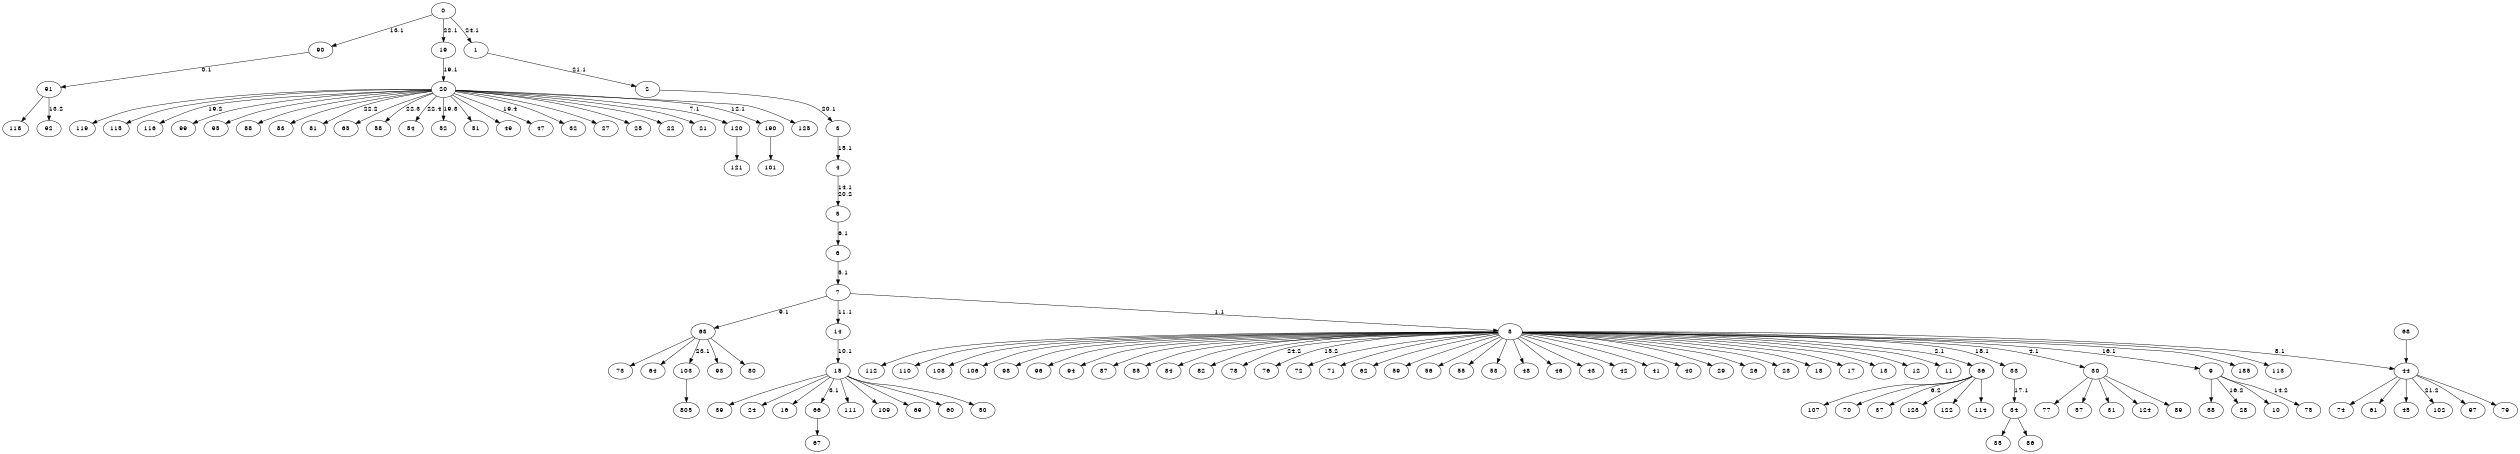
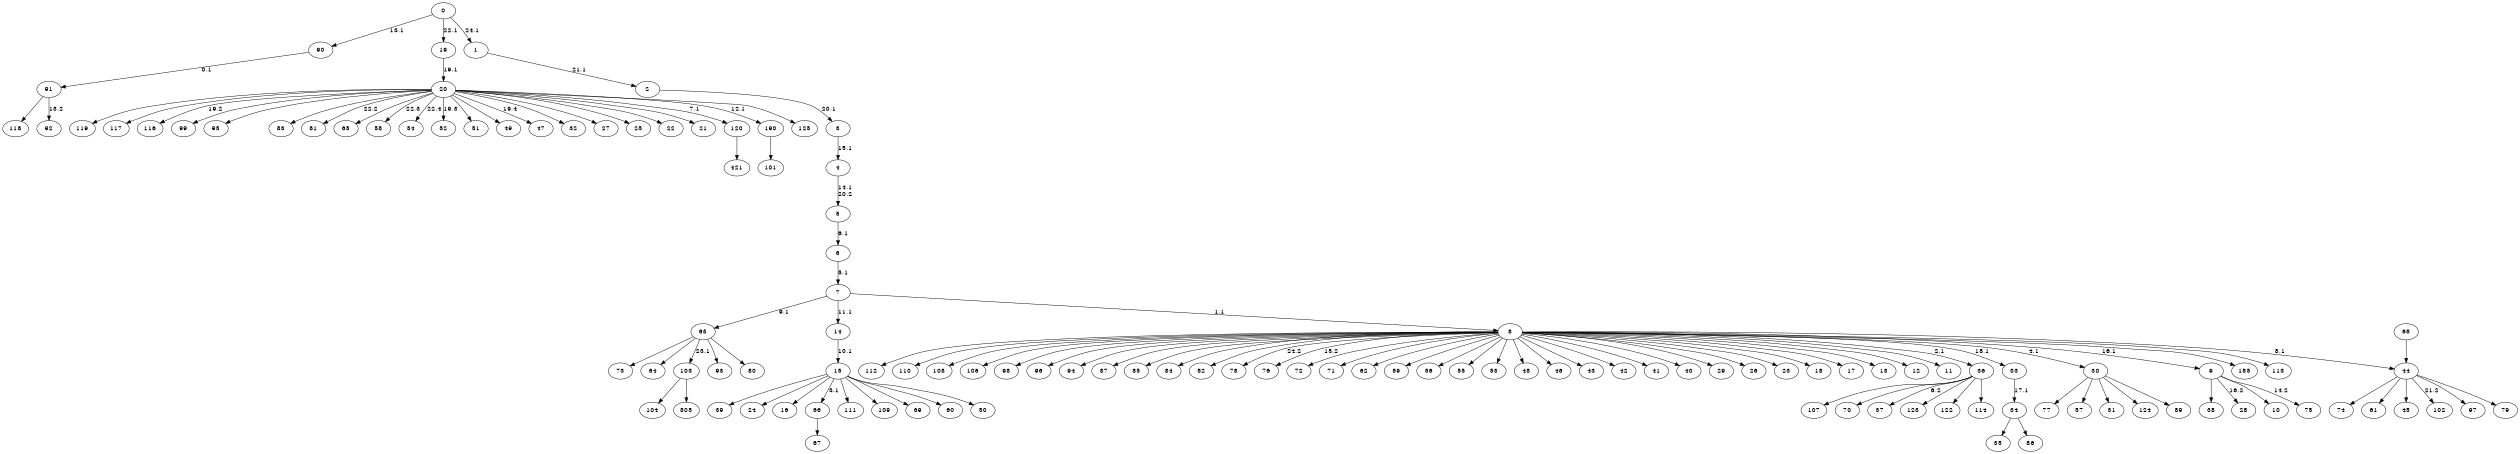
(116, 129) -> (116, 129)
(249, 129) -> none
(737, 168) -> (737, 168)
none -> (653, 410)
